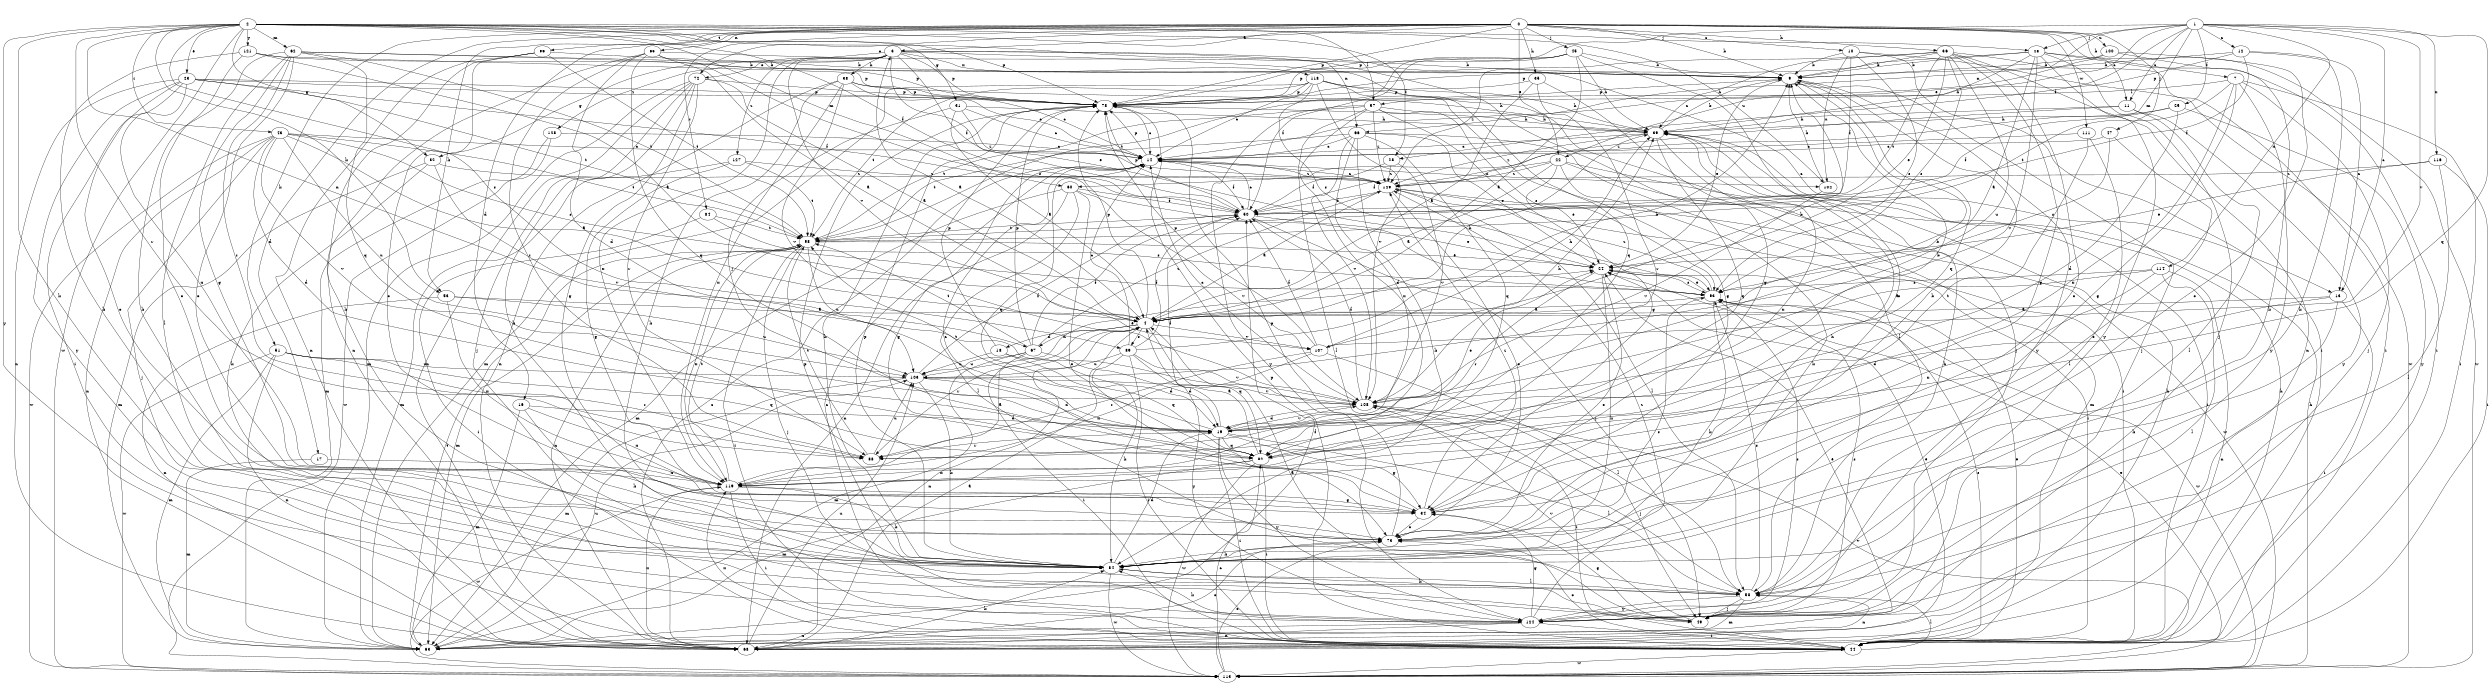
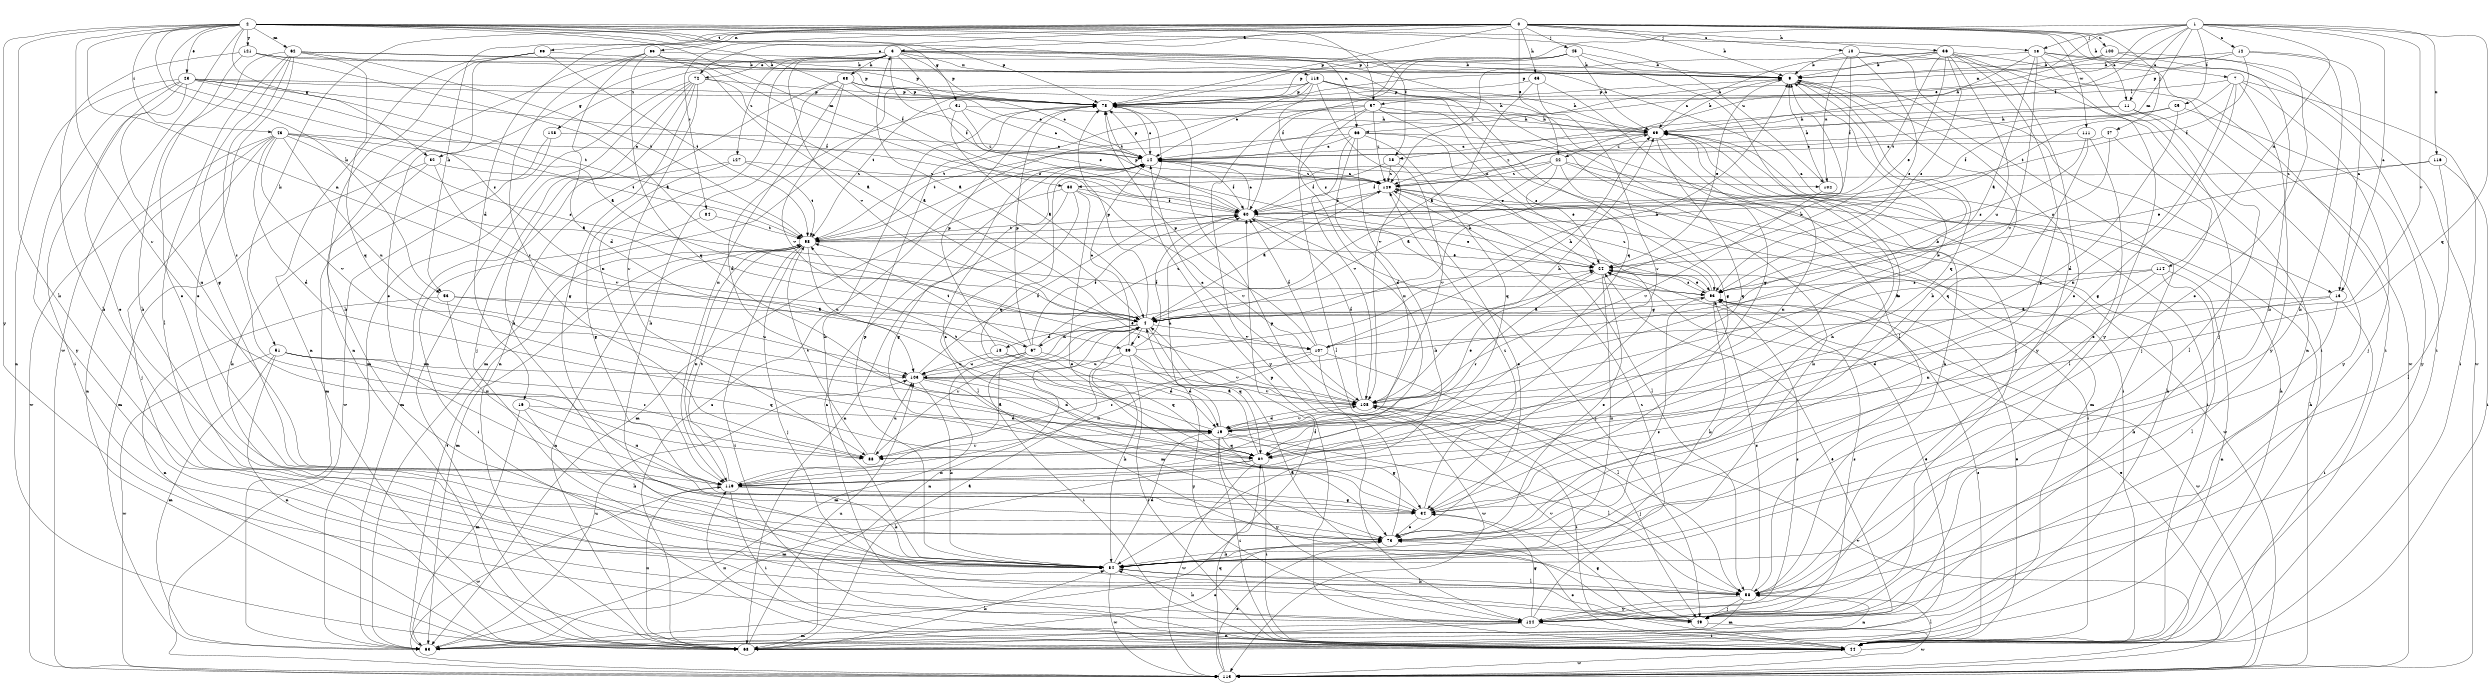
(1915, 62) -> (1362, 59)
(1412, 246) -> (653, 229)
(1205, 262) -> (1914, 230)
(732, 269) -> (732, 269)
(1948, 296) -> (1948, 296)
(1170, 323) -> (1170, 323)
(629, 441) -> (1150, 461)
(319, 459) -> none
(891, 544) -> none
none -> (1434, 565)
(1221, 568) -> (1221, 568)
(803, 636) -> (803, 636)
none -> (1698, 668)
